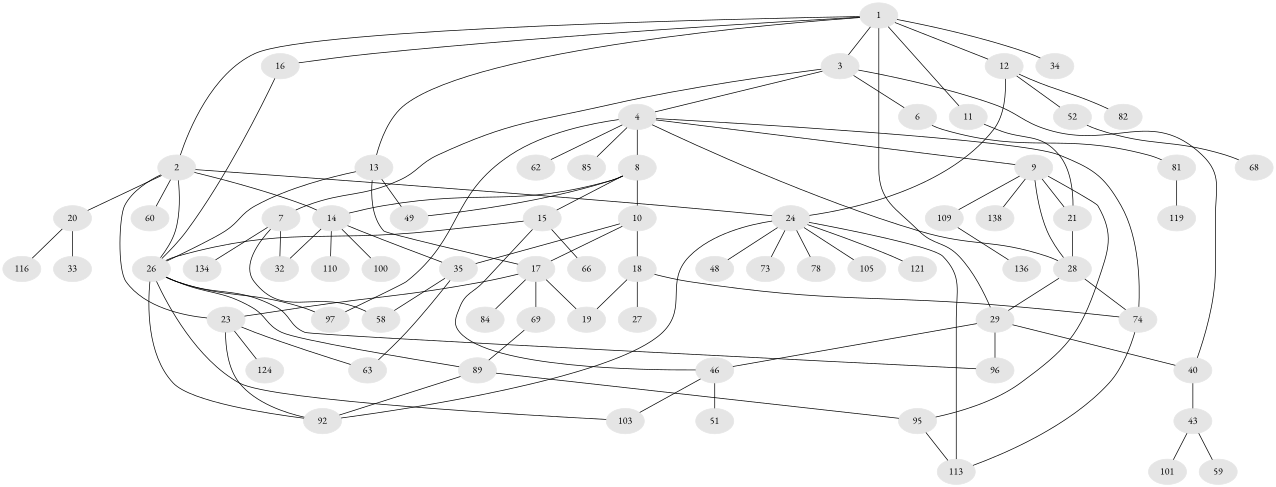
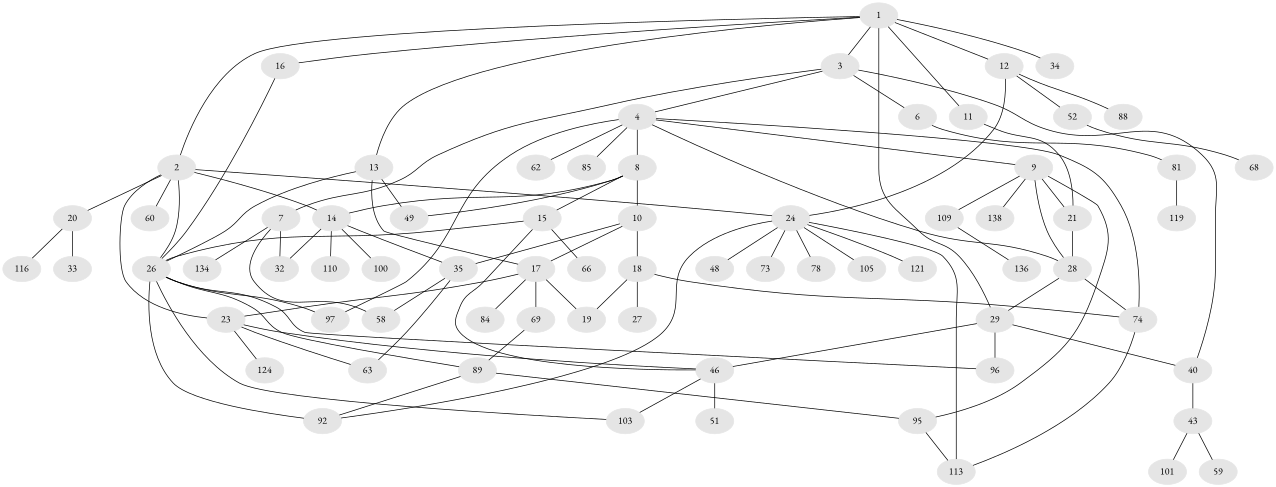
(1123, 117) -> (1123, 117)
(247, 391) -> (469, 354)
